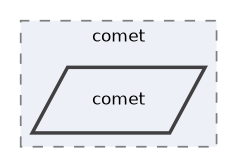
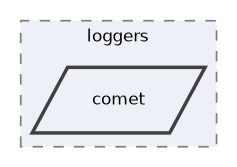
(119, 37) -> (119, 37)
